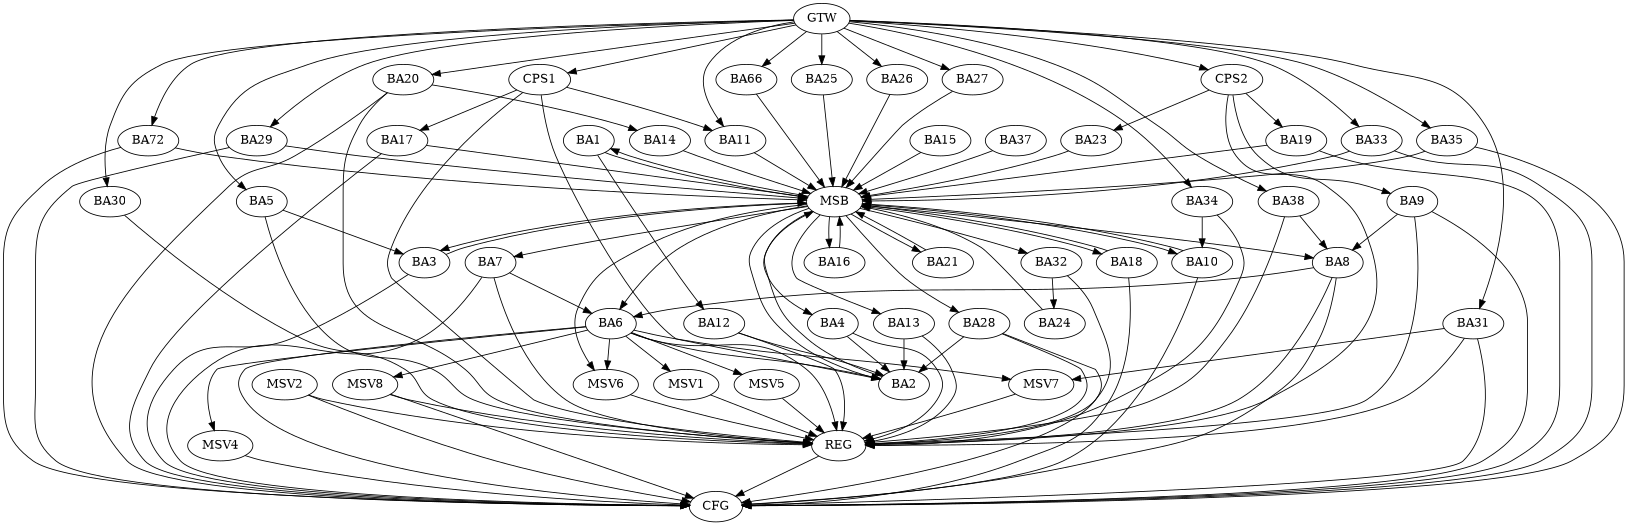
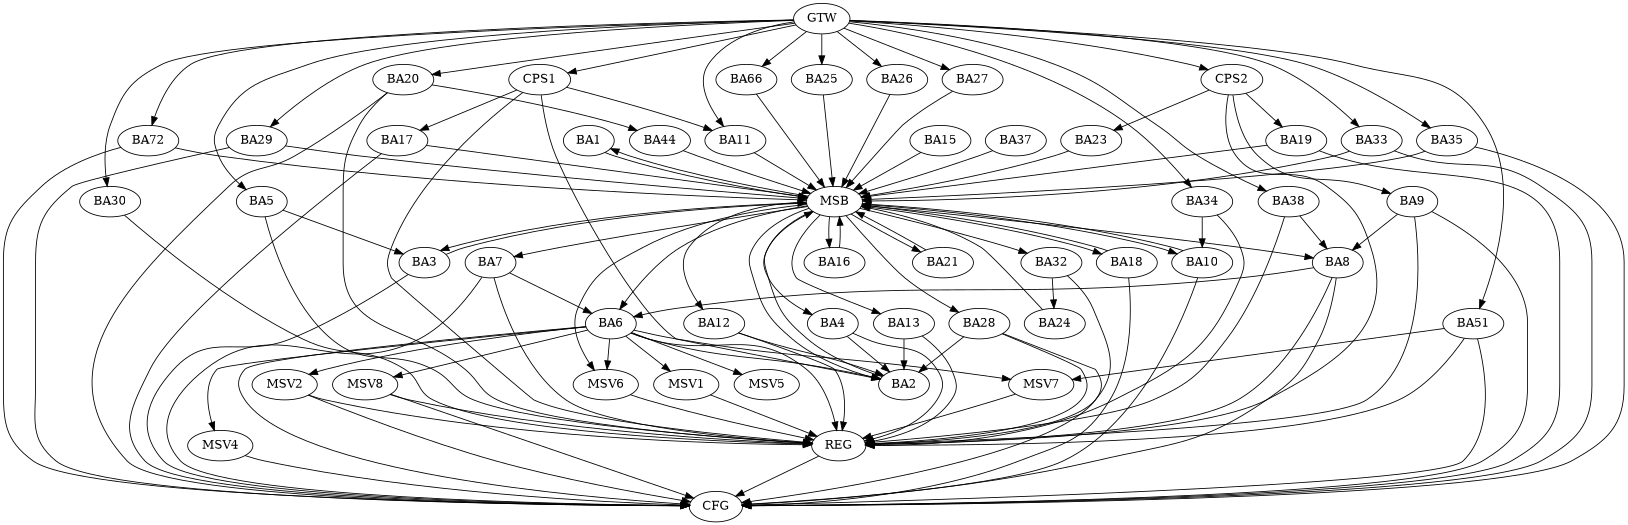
(660, 141) -> (660, 141)
(644, 226) -> (688, 250)
(1473, 324) -> (1473, 324)
none -> (417, 350)
(800, 413) -> none
